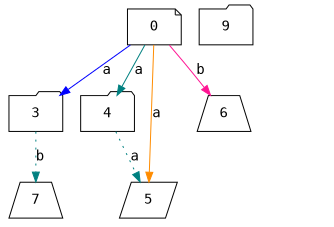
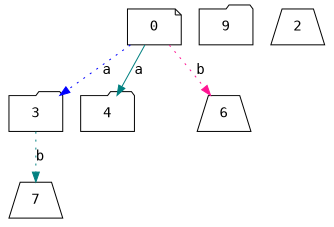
none -> (298, 27)
(187, 66) -> (187, 66)
(99, 67) -> (99, 67)
(148, 200) -> none
